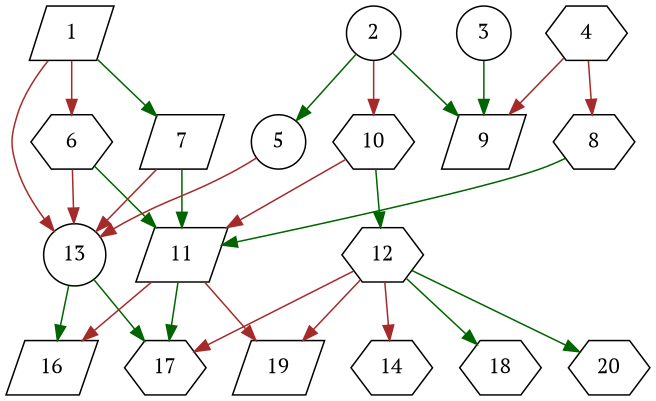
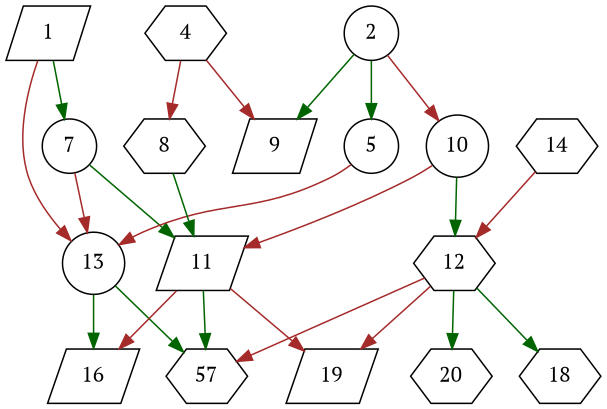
(484, 33) -> none
(72, 142) -> none
(182, 142) -> (69, 146)
(374, 142) -> (457, 146)
(387, 304) -> (511, 199)
(165, 368) -> (207, 376)
